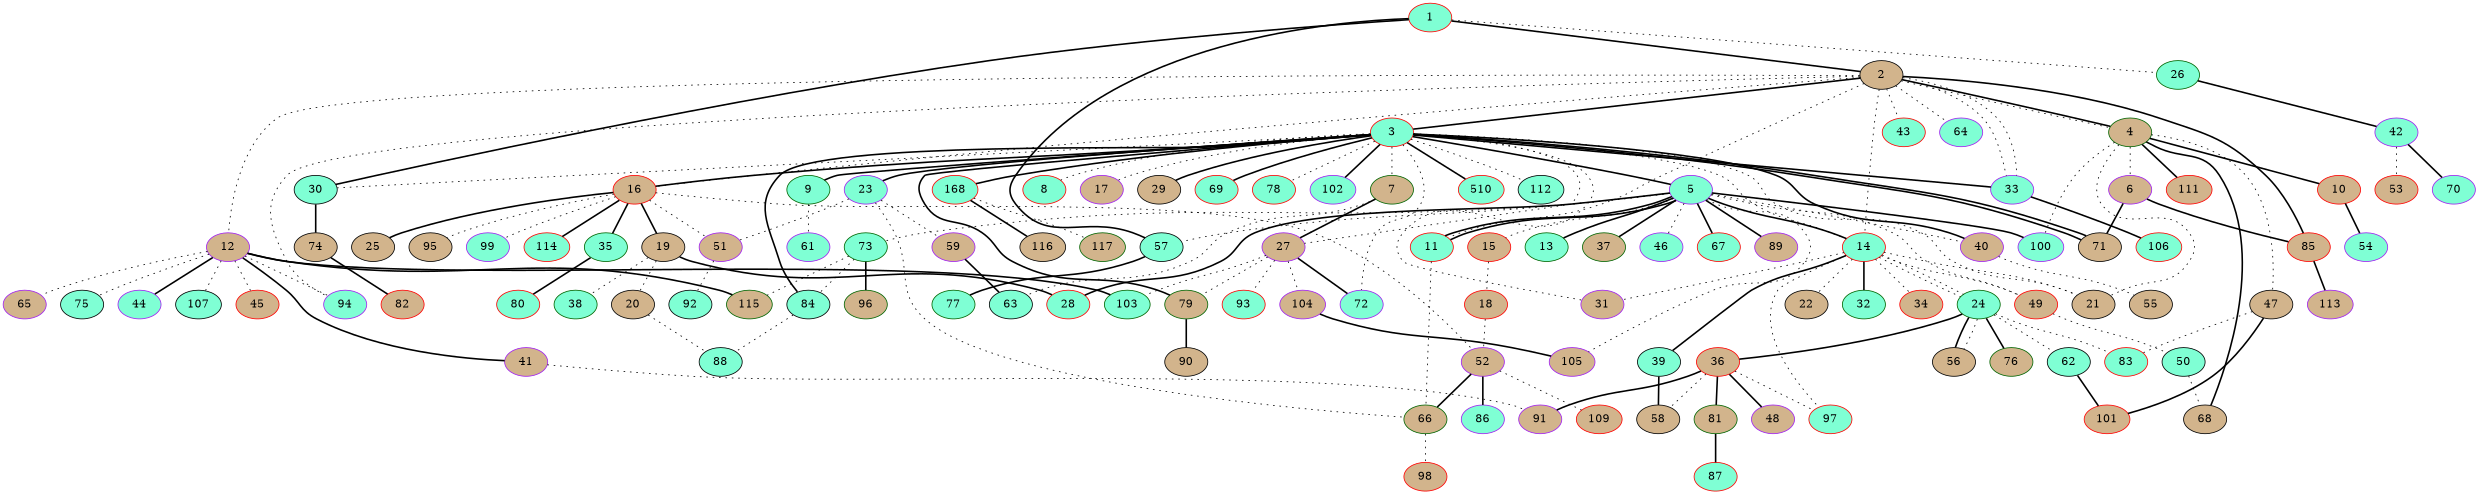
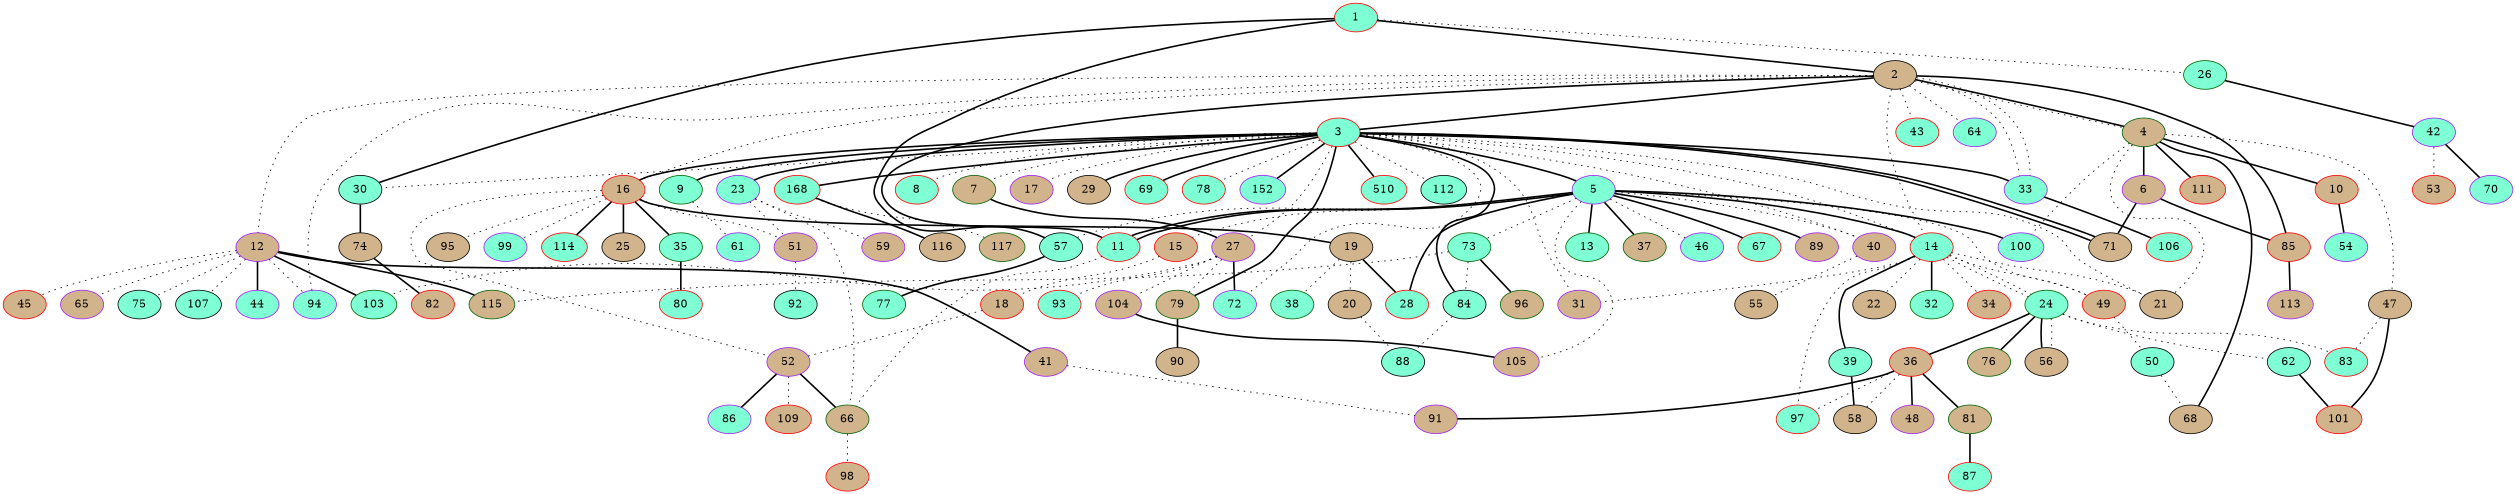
(2130, 161) -> (2144, 161)
(1661, 176) -> (1251, 106)
(1791, 185) -> (1612, 171)
(1333, 190) -> (1263, 190)
(1011, 305) -> none
